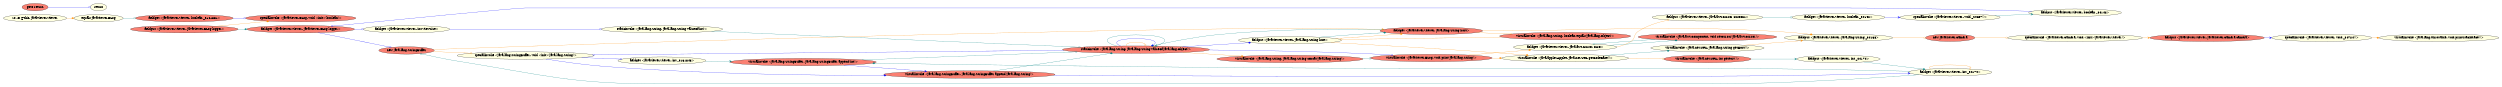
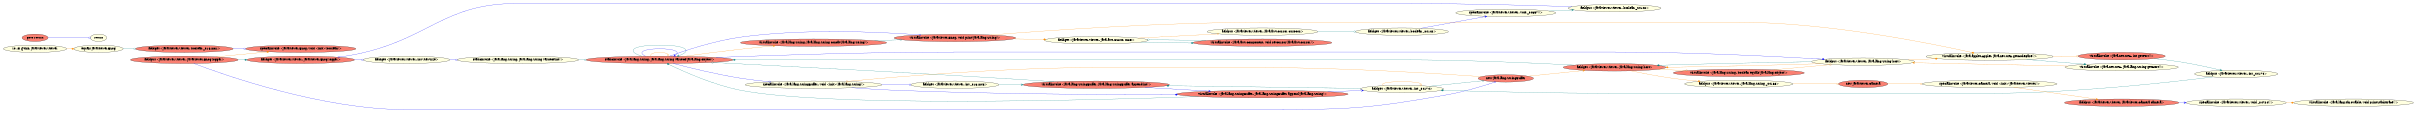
(354, 40) -> (842, 110)
(1772, 43) -> (1991, 64)
